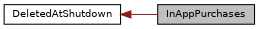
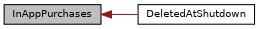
(144, 14) -> (125, 14)
